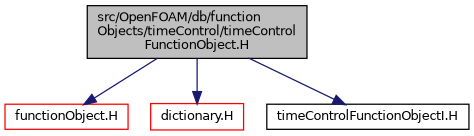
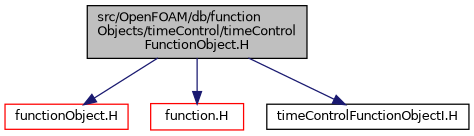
(197, 117) -> (197, 117)
